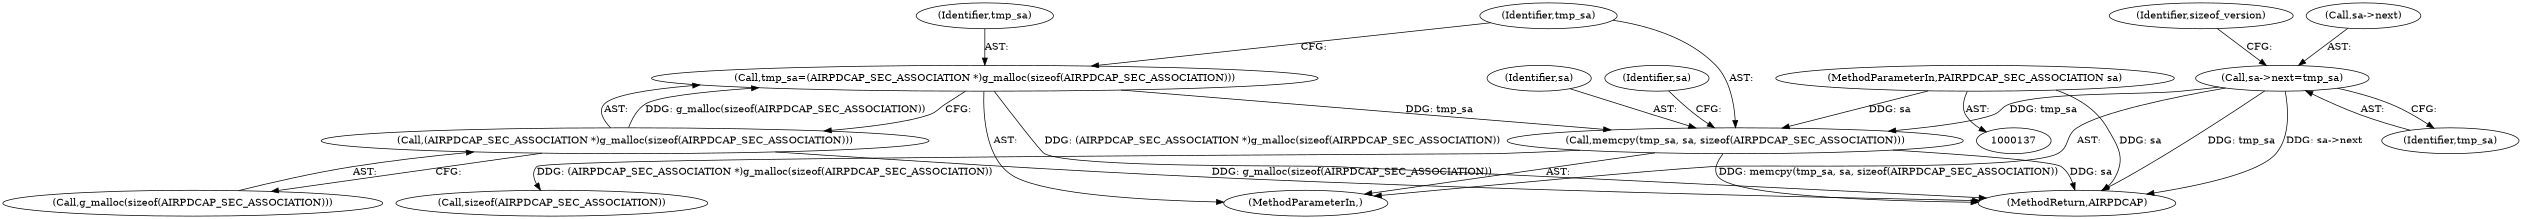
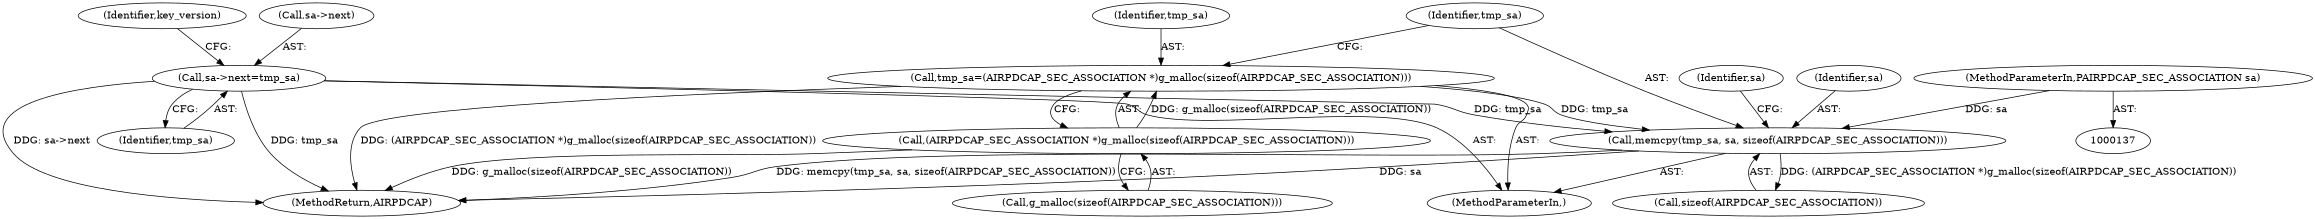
(2201, 16) -> (162, 16)
(2107, 128) -> none
none -> (1749, 175)
